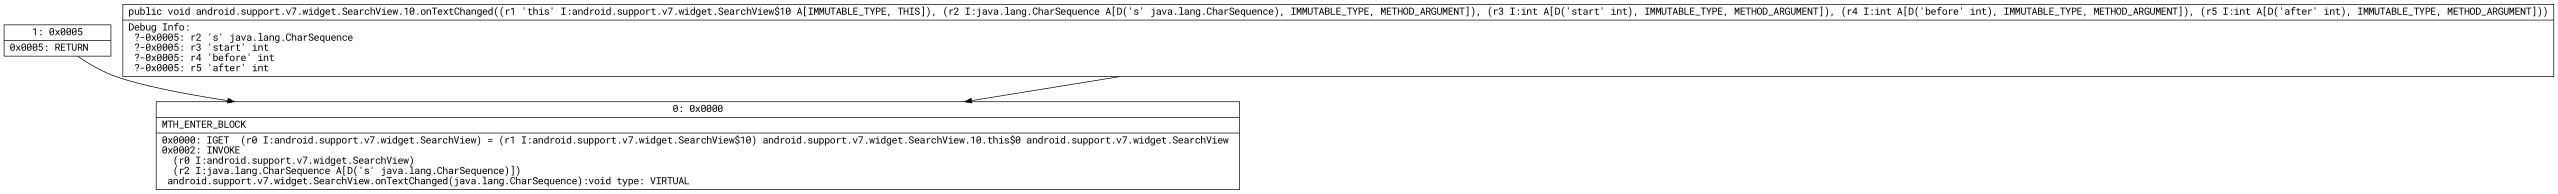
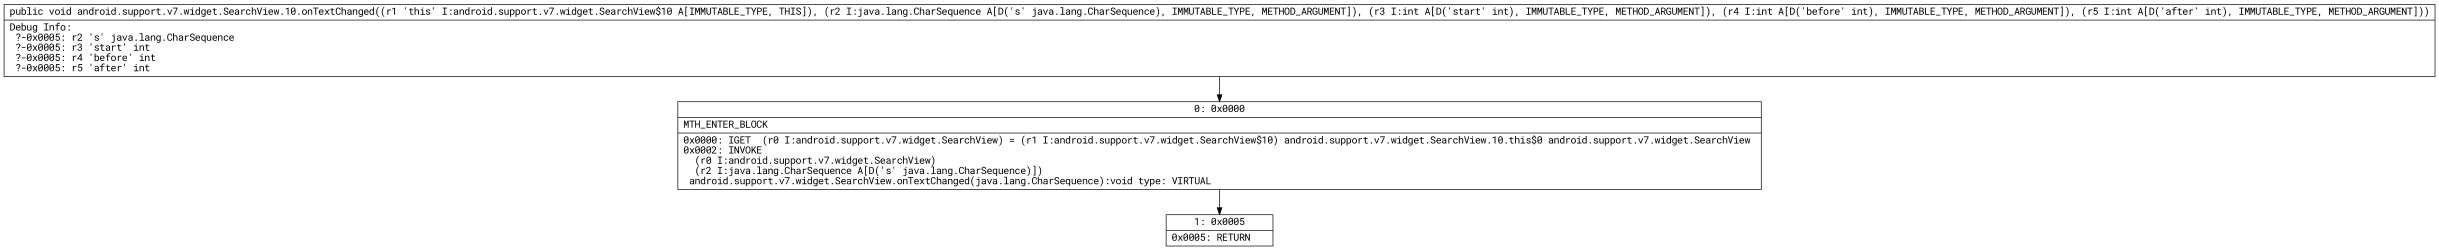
(150, 86) -> (1220, 199)
